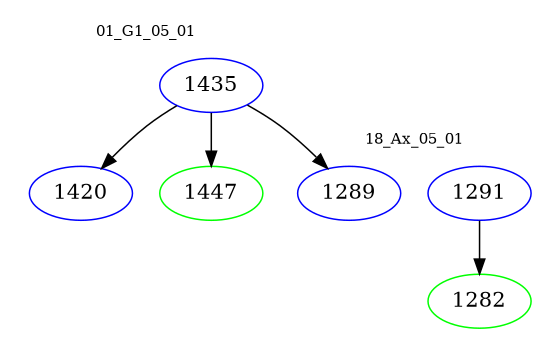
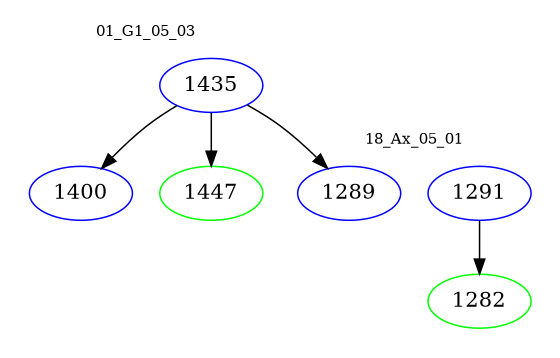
(146, 32) -> (146, 32)
(81, 193) -> (81, 193)
